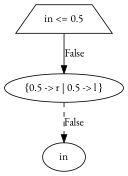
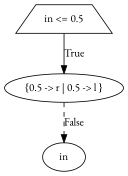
(74, 54) -> (74, 54)
